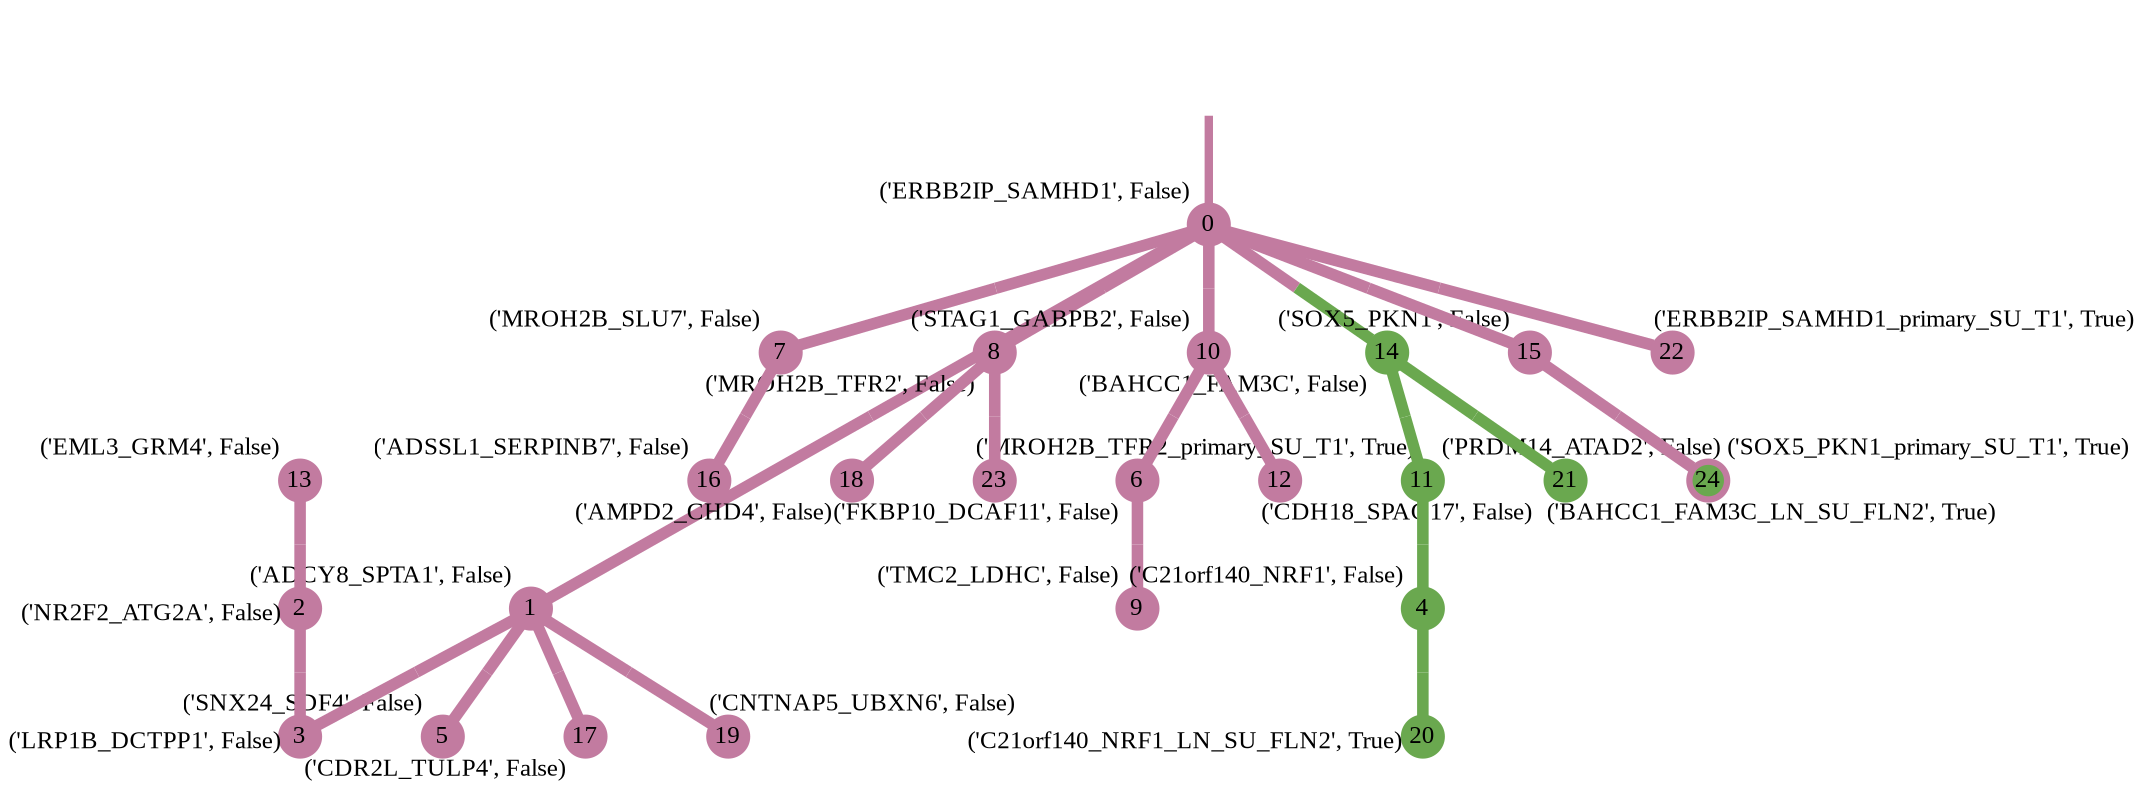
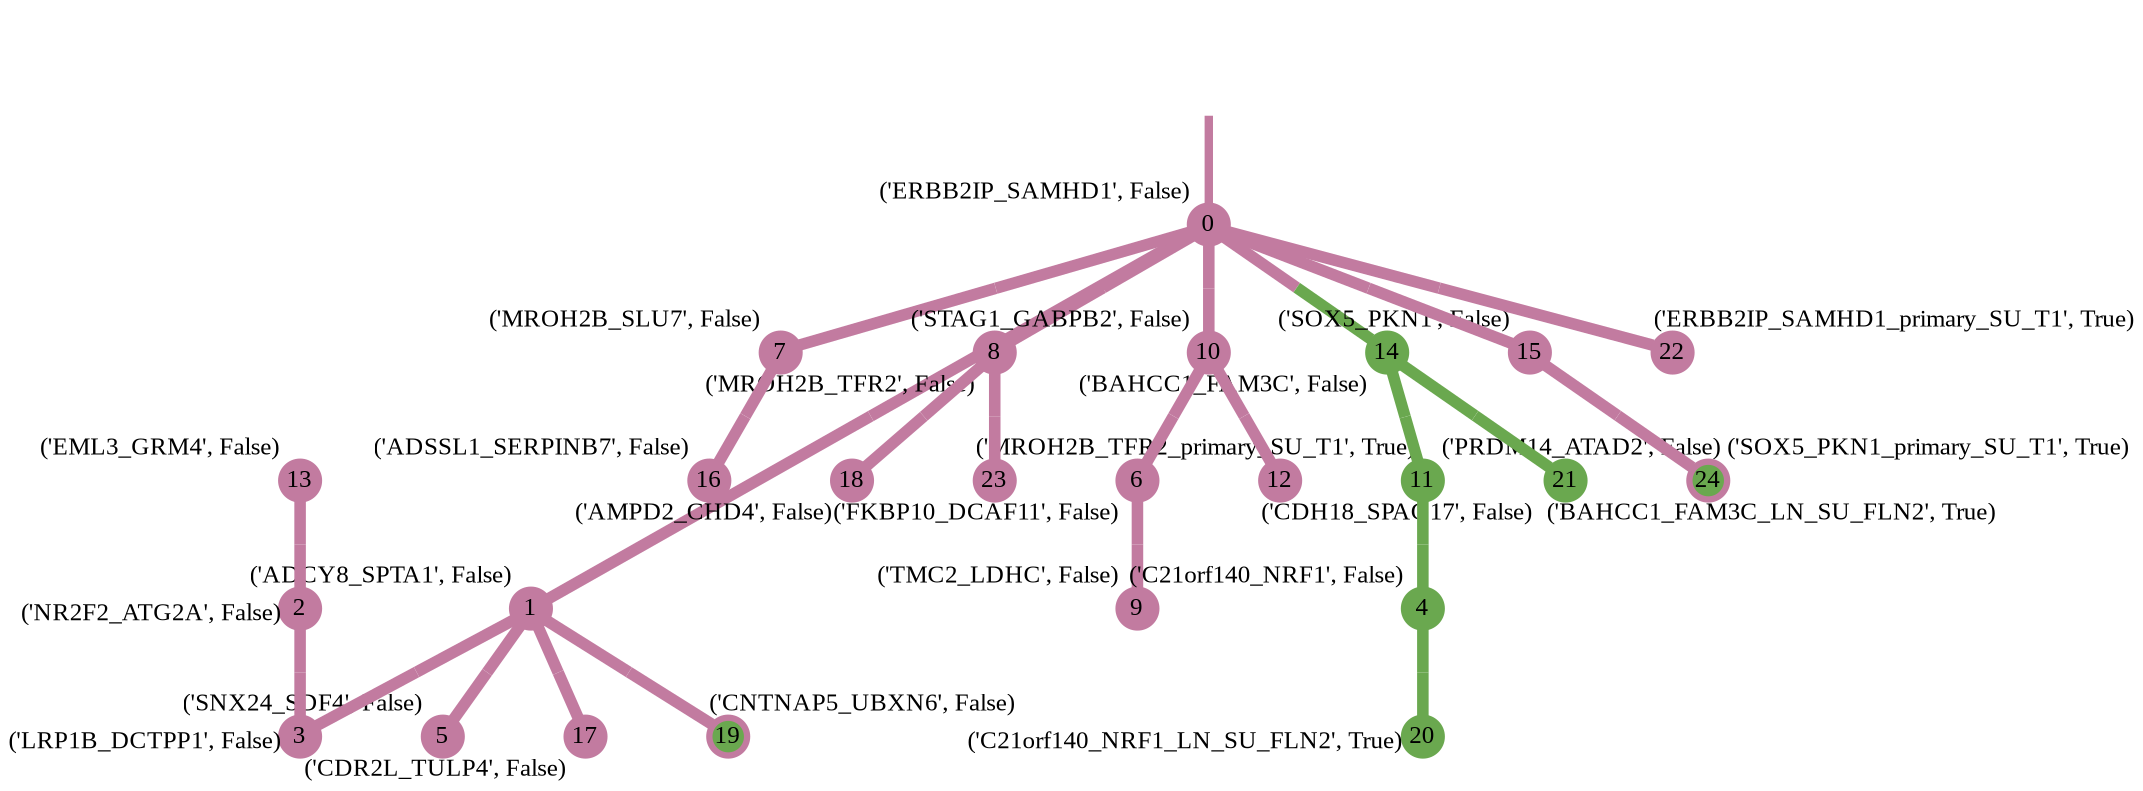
(728, 737) -> (728, 737)
